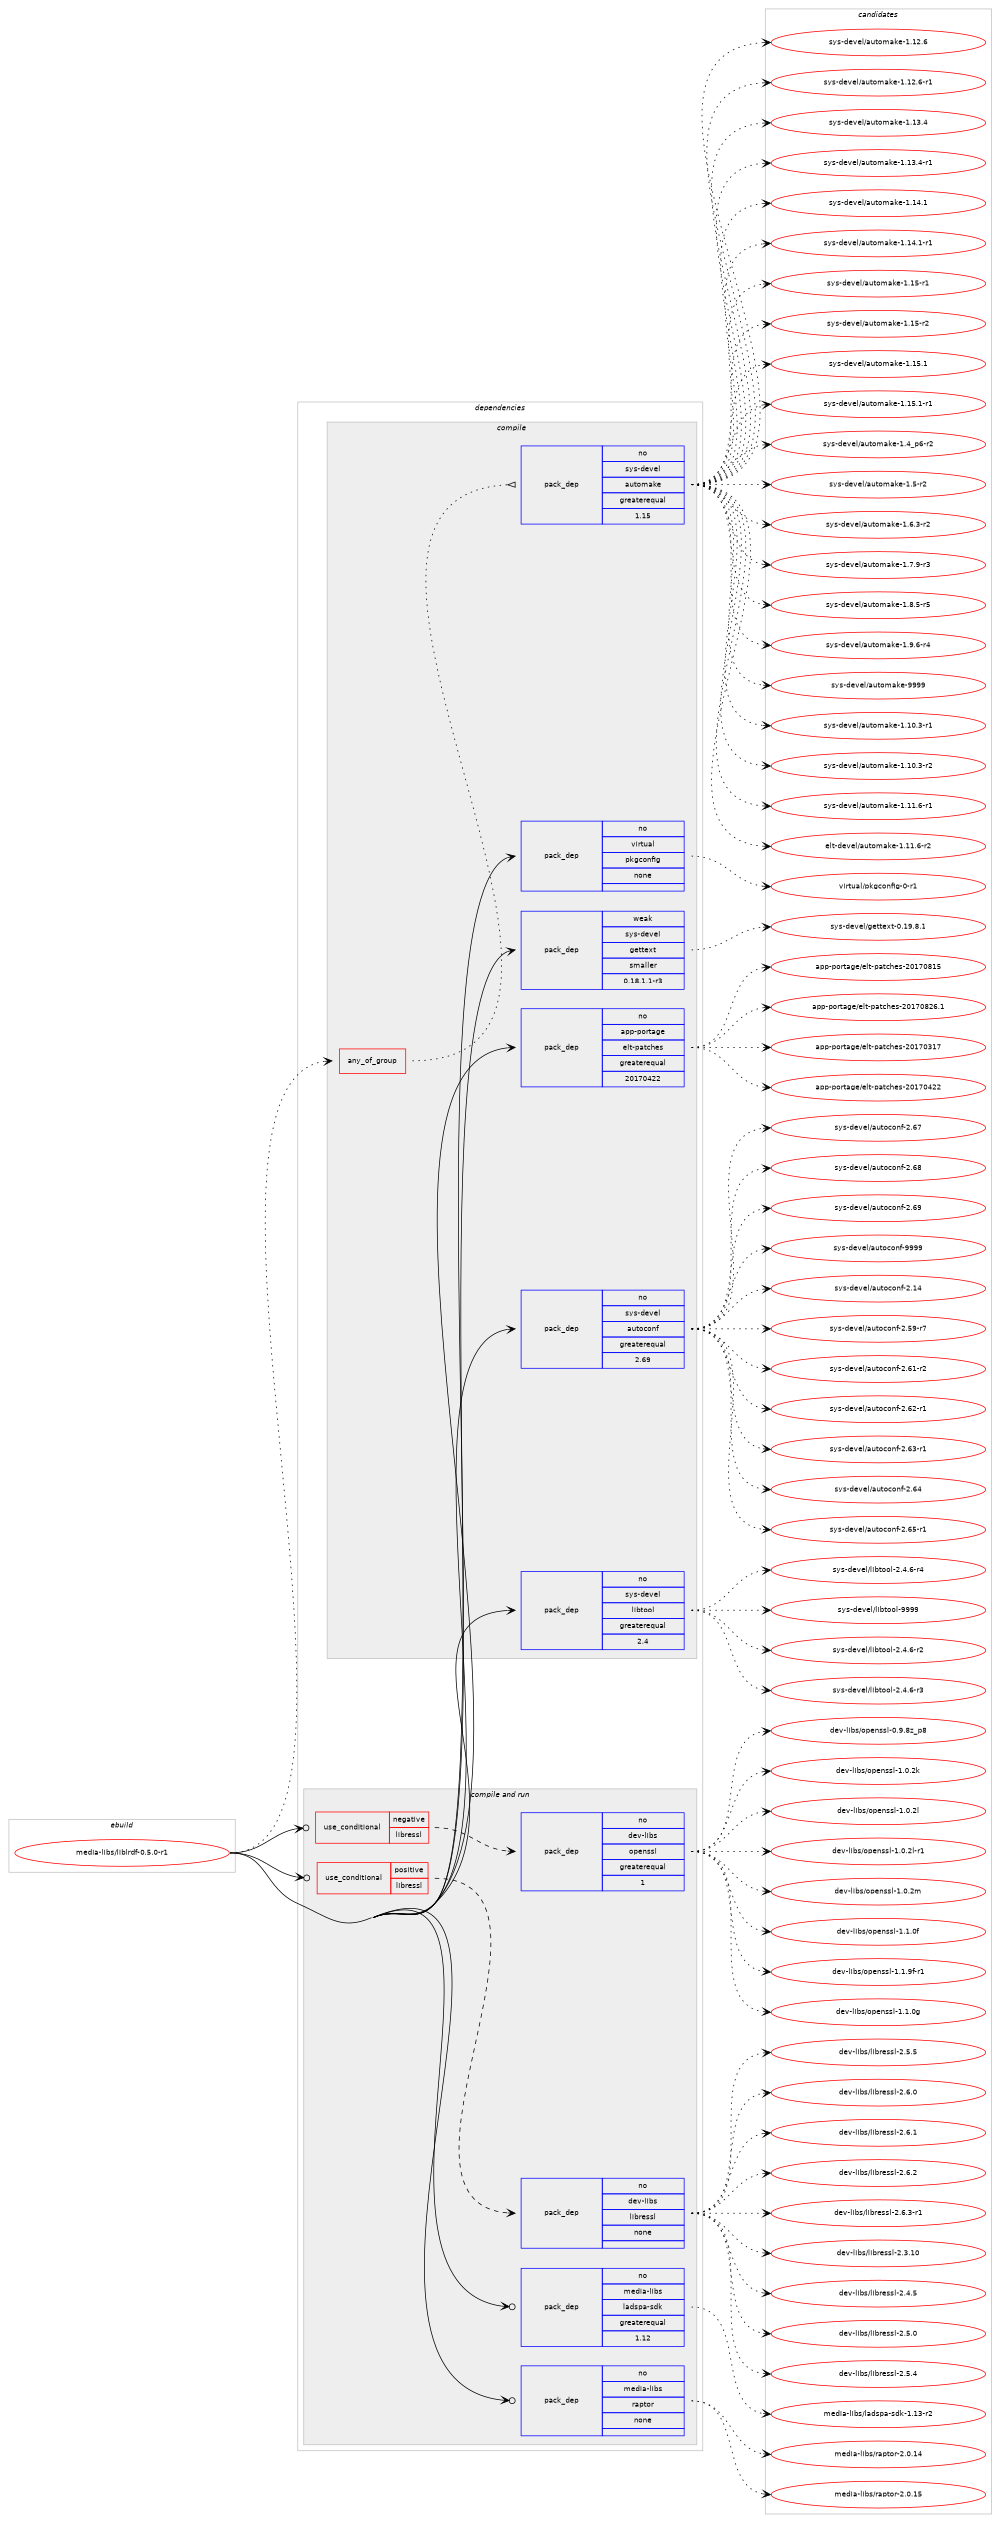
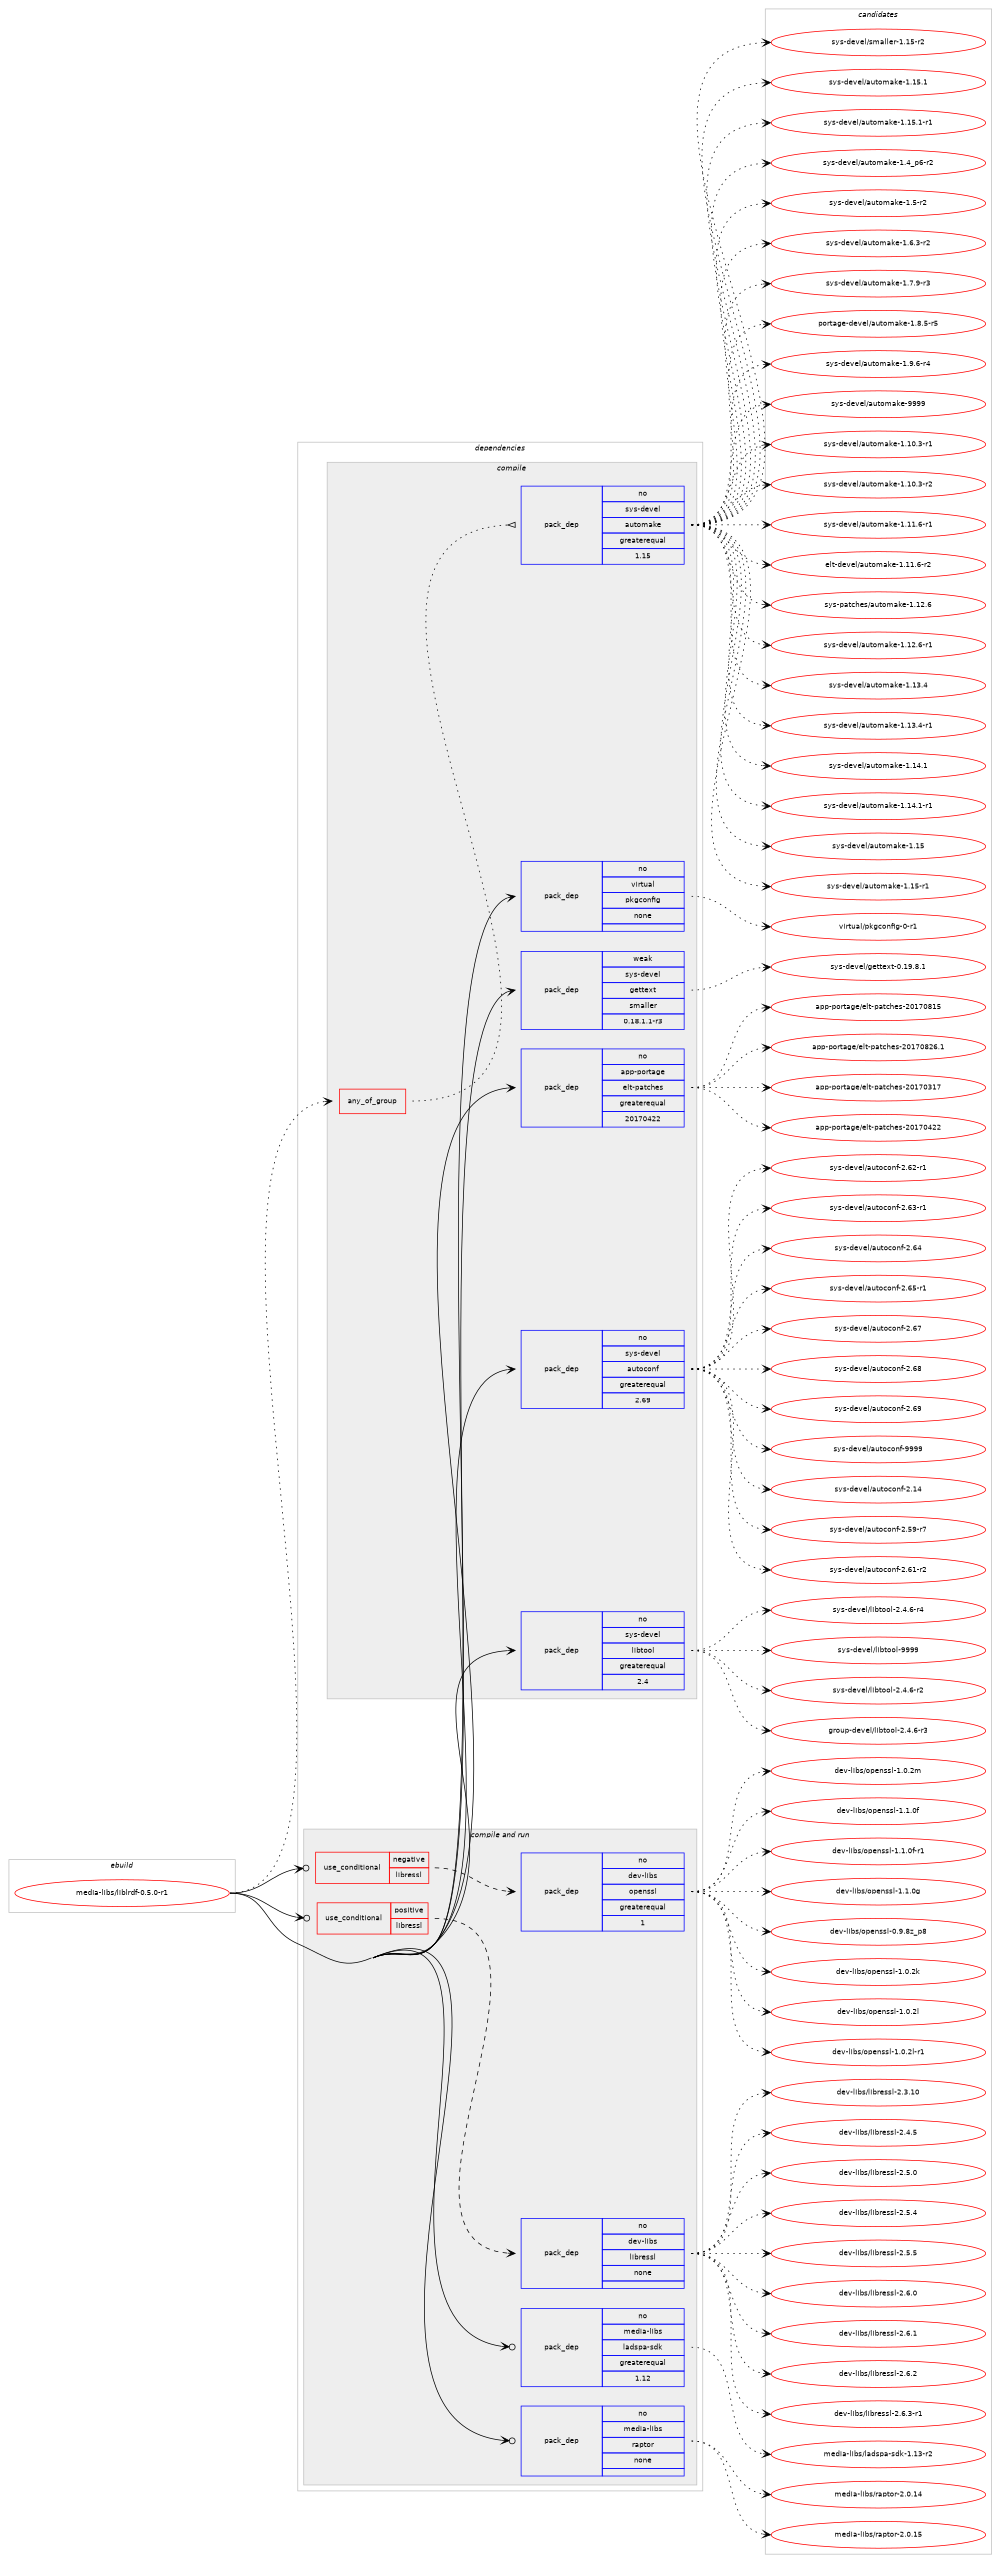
(878, 42) -> (878, 605)
(878, 324) -> (878, 42)
(878, 605) -> (878, 324)
none -> (878, 846)
(878, 1691) -> (878, 1731)
(878, 1972) -> (878, 1851)
